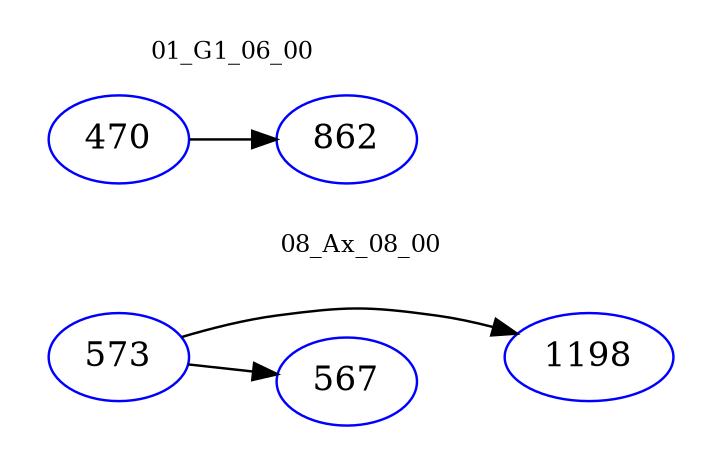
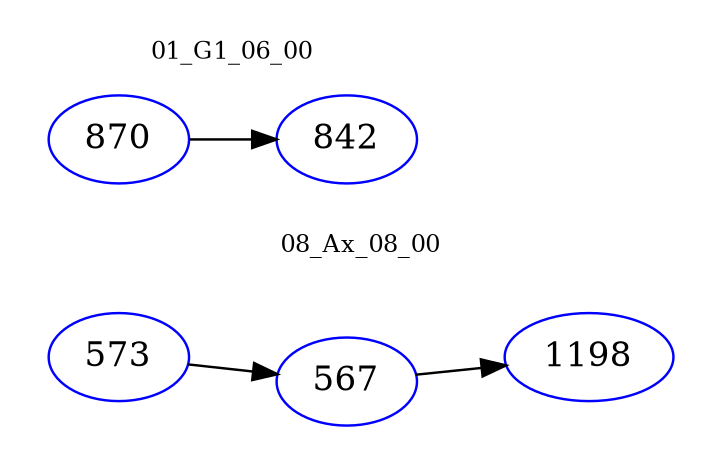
(119, 139) -> (119, 139)
(347, 139) -> (347, 139)
(337, 309) -> (449, 371)
